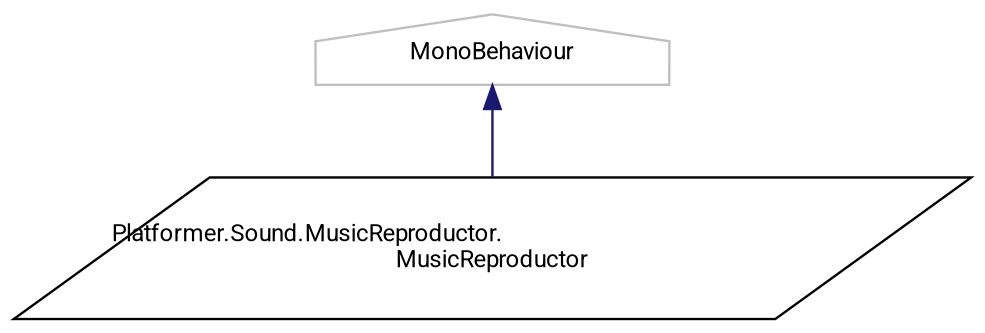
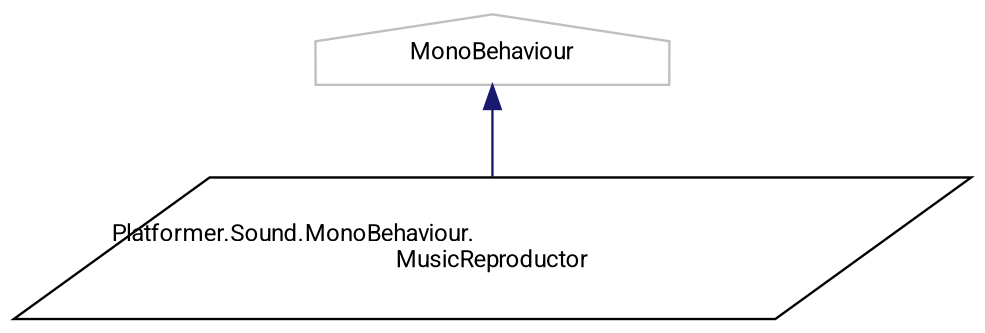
(492, 248) -> (492, 248)
